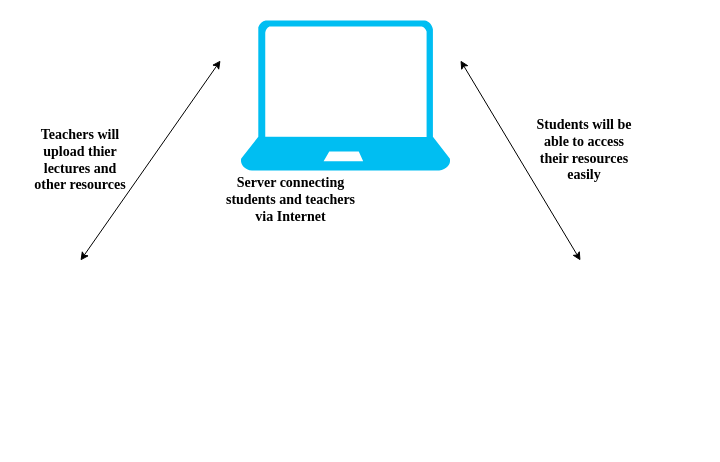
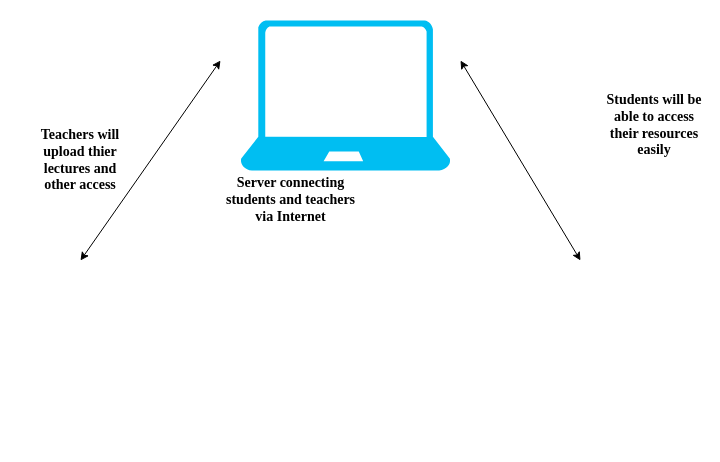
(585, 151) -> (655, 126)
(81, 161) -> (81, 161)
